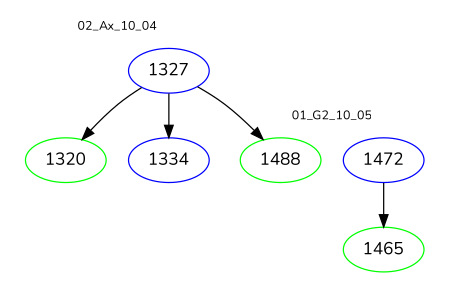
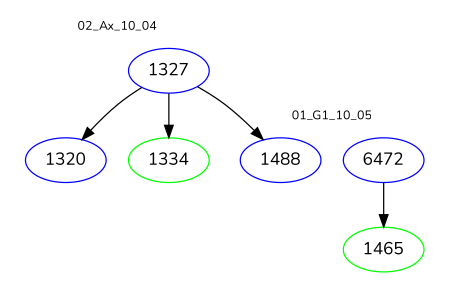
(332, 116) -> (332, 116)
(66, 160) -> (66, 160)
(169, 160) -> (169, 160)
(281, 160) -> (281, 160)
(384, 160) -> (384, 160)
